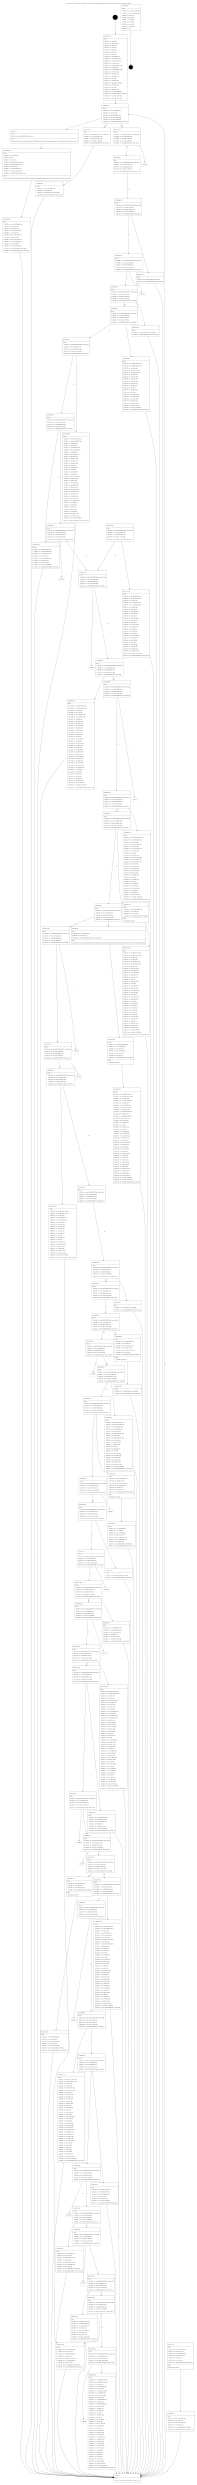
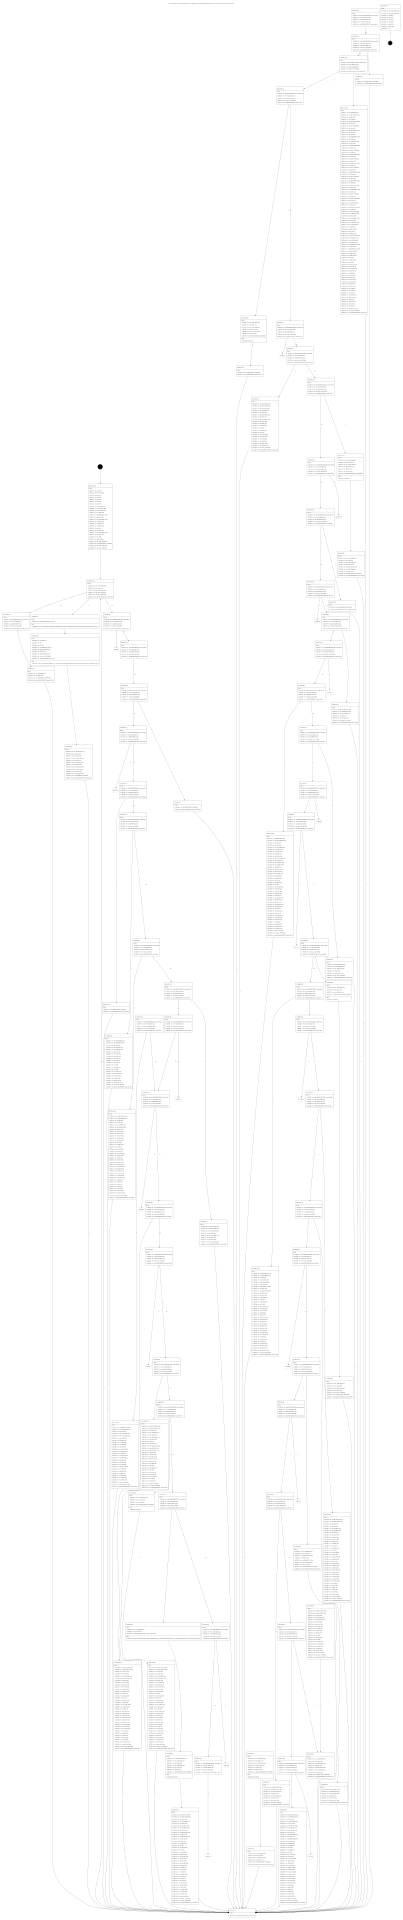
none -> (354, 210)
(61, 1077) -> none
